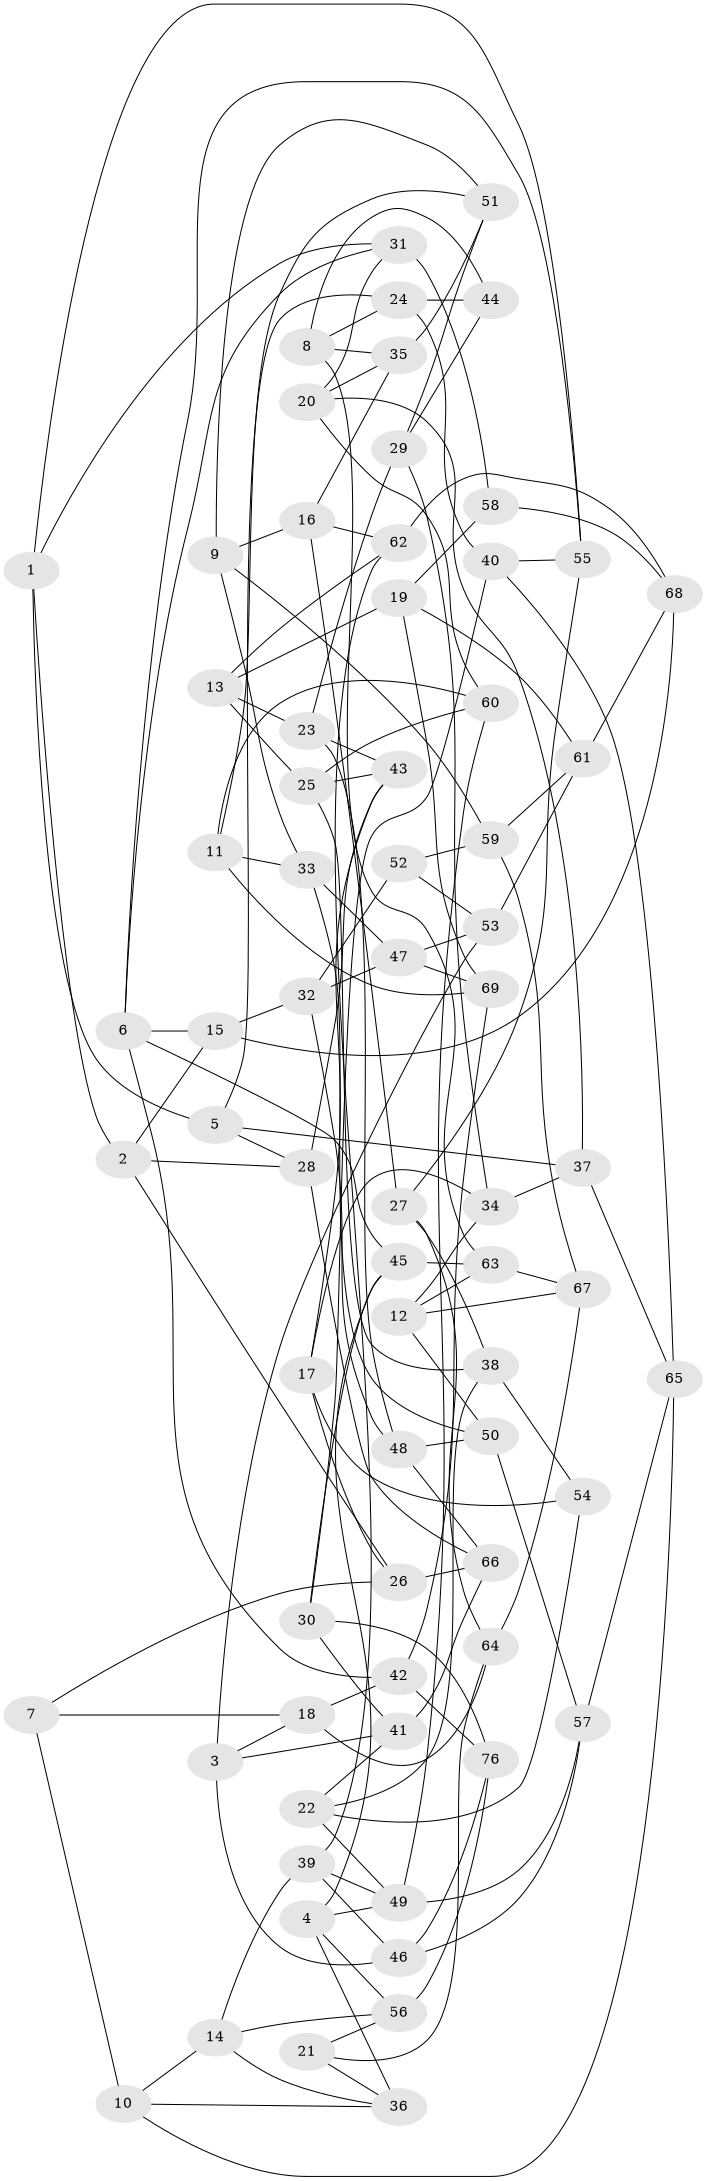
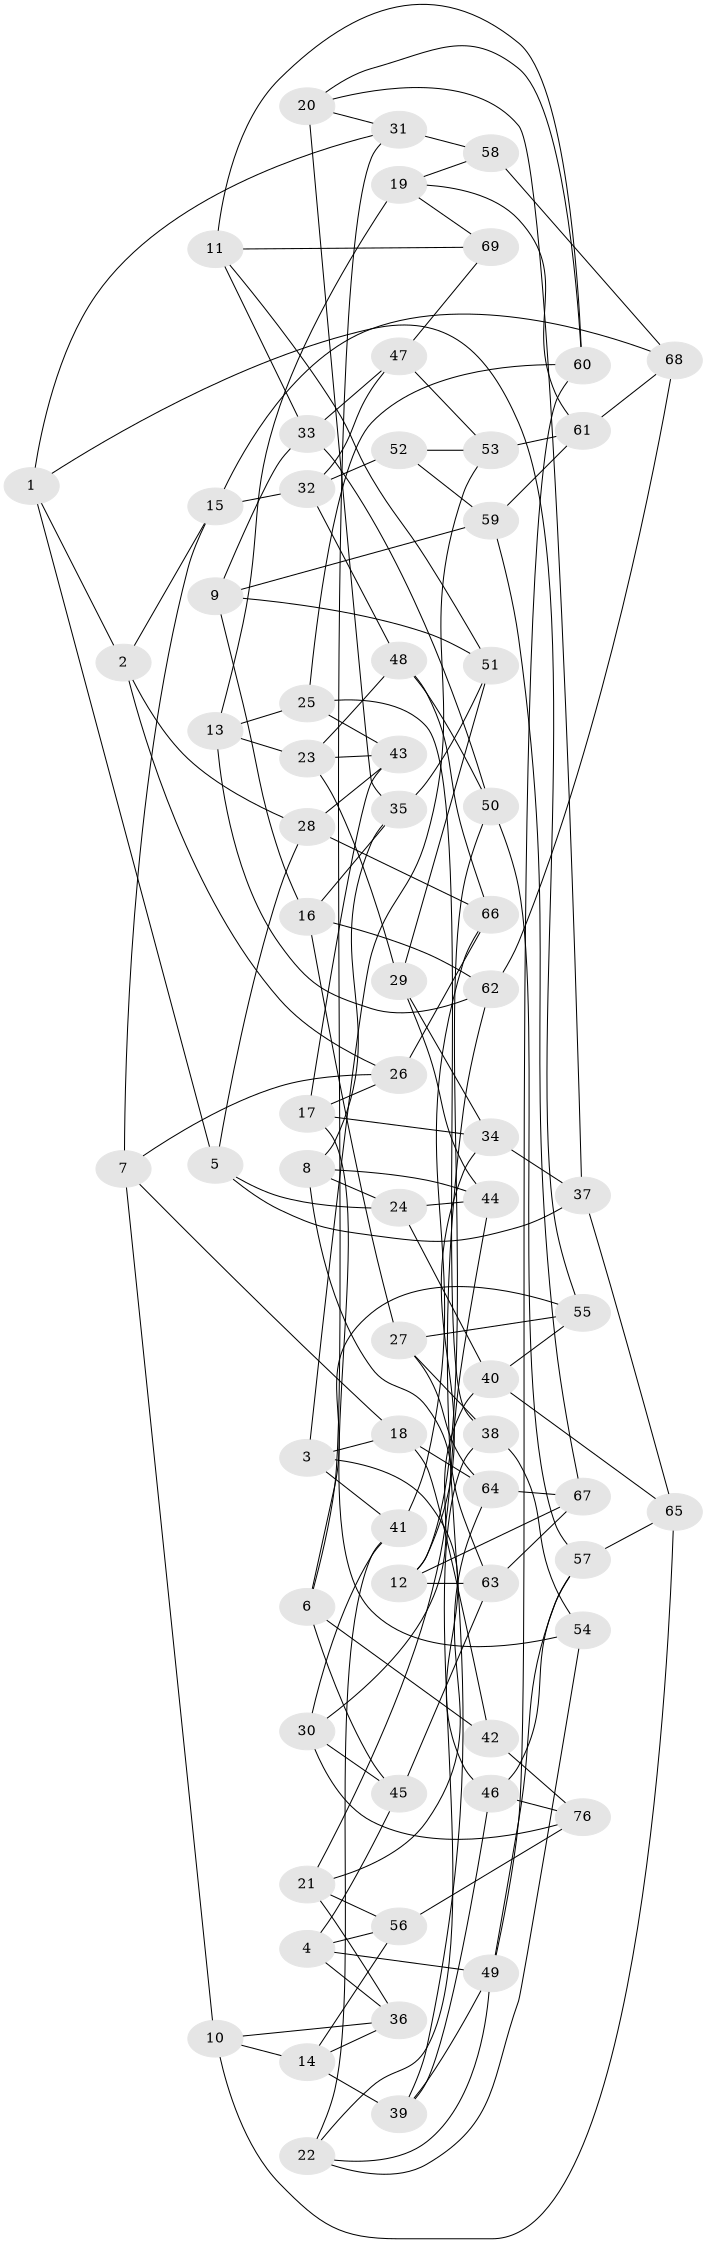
(170, 1031) -> (142, 834)
(461, 1203) -> none
none -> (414, 1651)
